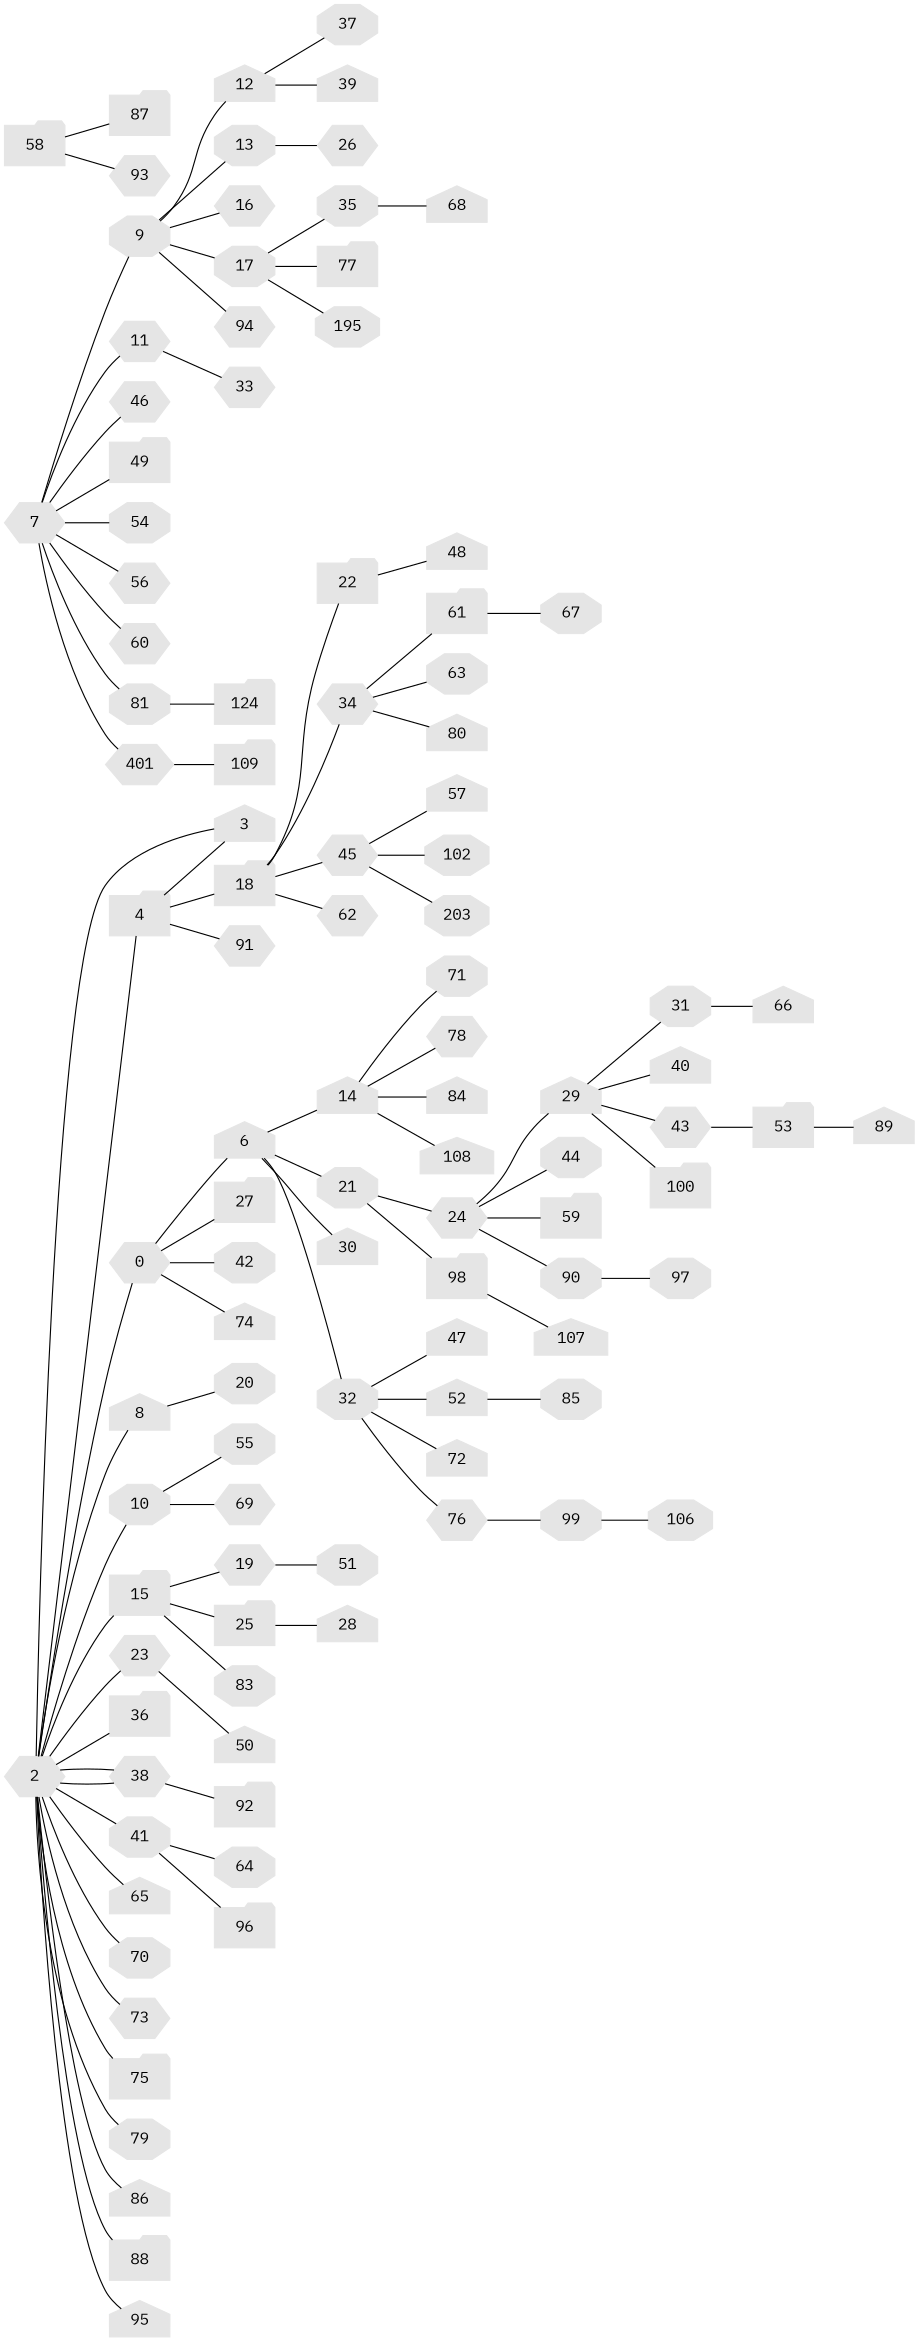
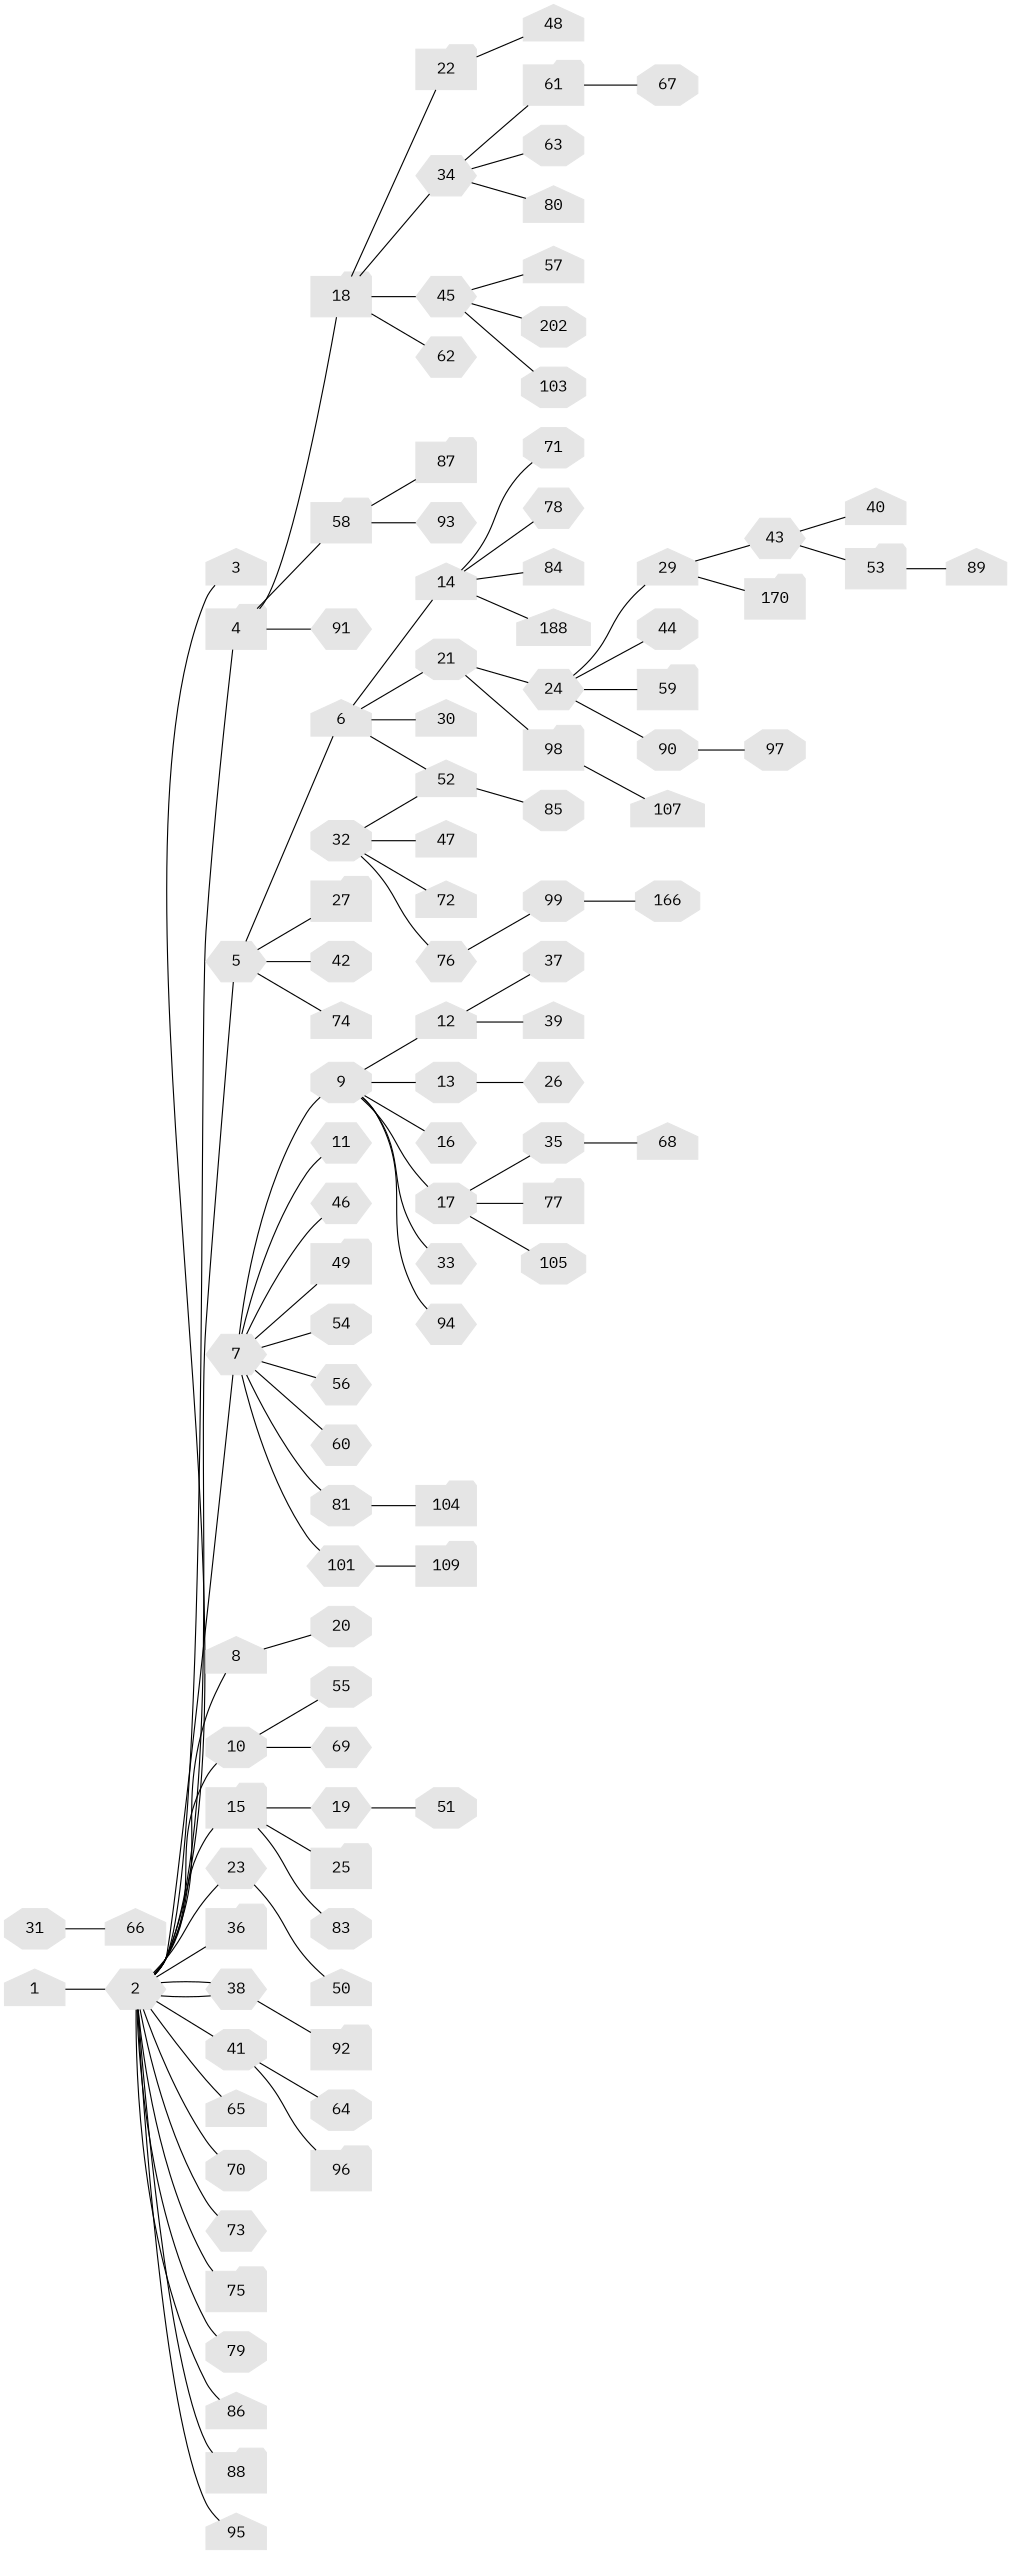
(347, 327) -> (554, 1264)
(192, 364) -> (404, 1209)
(245, 704) -> (446, 1506)
(140, 765) -> (341, 1566)
(457, 855) -> (554, 327)
(194, 868) -> (289, 576)
(457, 916) -> (554, 387)
(624, 1053) -> none
(624, 1082) -> (823, 524)
(457, 1158) -> (554, 629)
(680, 1188) -> (775, 599)
(140, 1263) -> (236, 962)
(310, 1266) -> (398, 753)
(680, 1520) -> (668, 901)
none -> (212, 1571)
(347, 1625) -> none
none -> (35, 1989)
